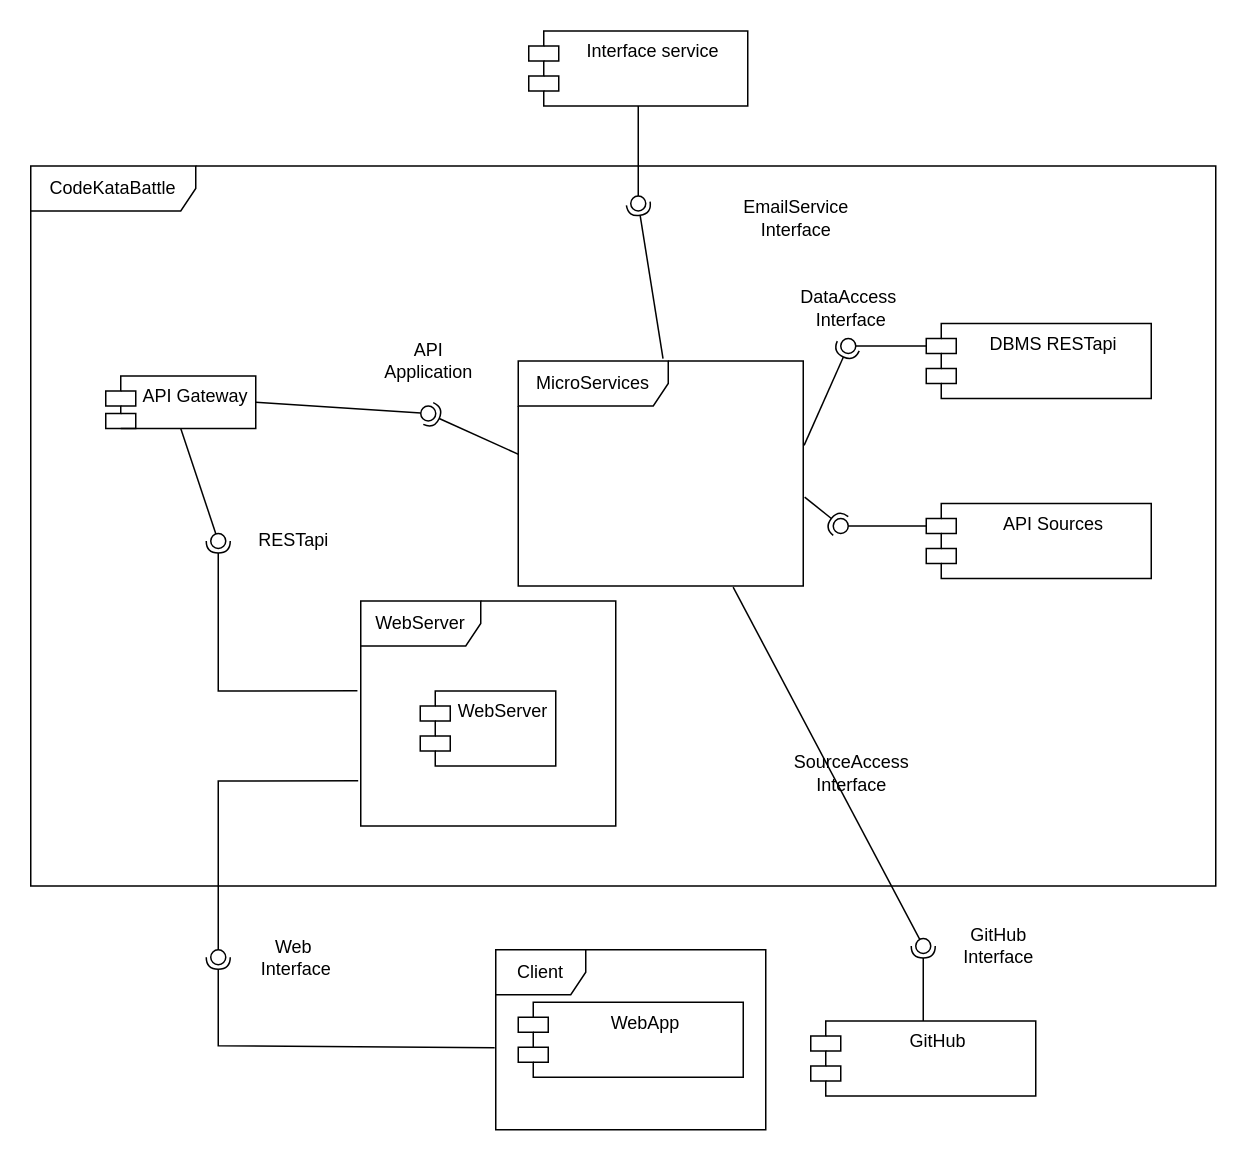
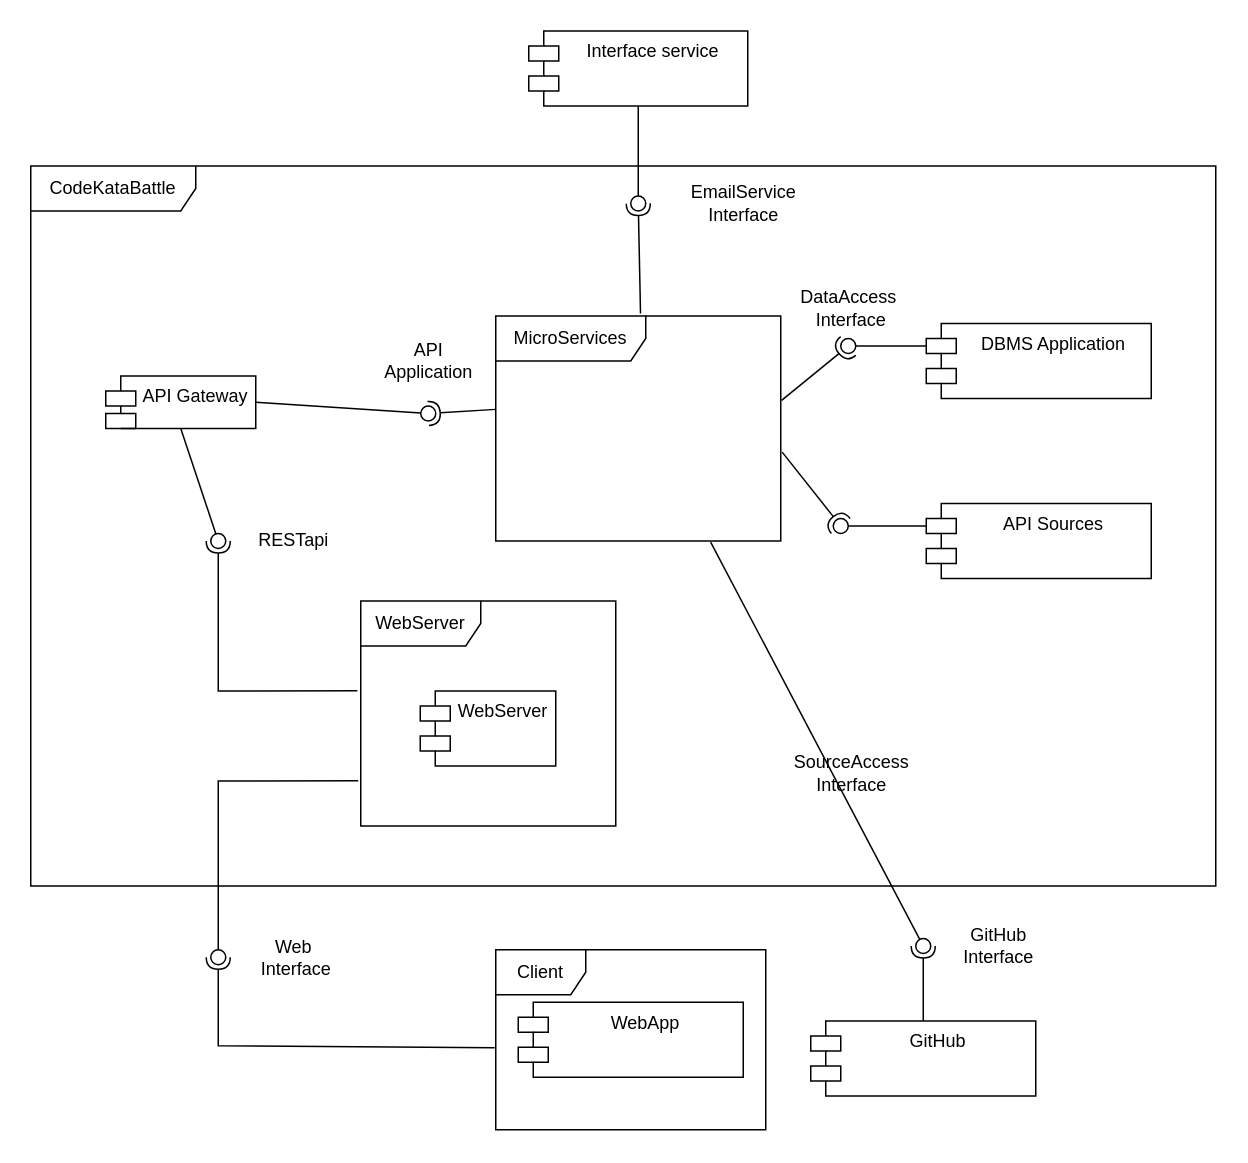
(796, 218) -> (743, 203)
(1054, 345) -> (1054, 345)
(661, 473) -> (638, 428)
